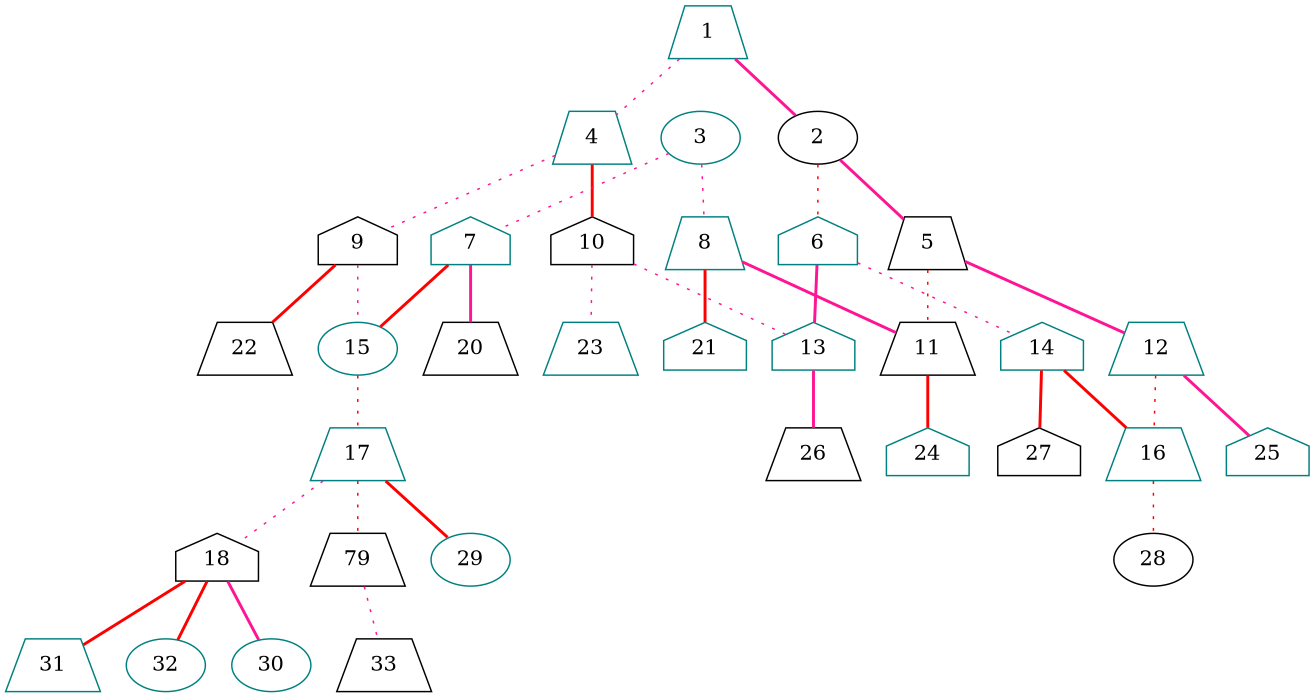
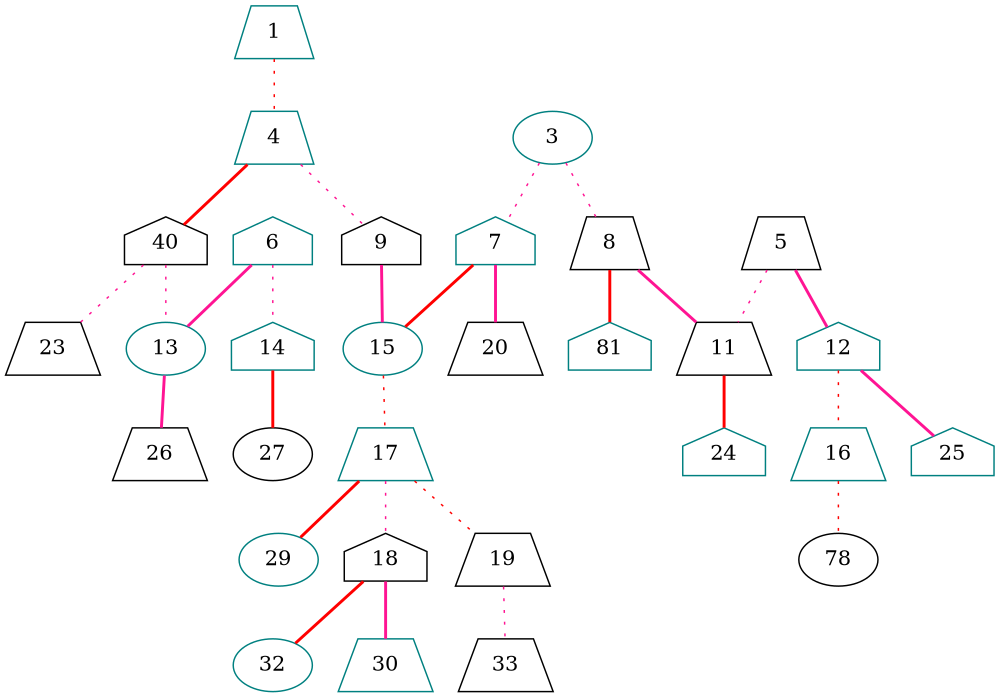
(648, 87) -> (274, 85)
(818, 138) -> none
(592, 243) -> (166, 243)
(705, 243) -> (610, 243)
(358, 294) -> (382, 294)
(928, 305) -> (753, 296)
(245, 349) -> none
(591, 349) -> (53, 349)
(705, 349) -> (610, 349)
(813, 349) -> (166, 349)
(1156, 349) -> (838, 349)
(1095, 399) -> none
(1039, 454) -> (273, 454)
(358, 560) -> (503, 560)
(1153, 560) -> (838, 560)
(53, 665) -> none
(271, 665) -> (386, 665)
